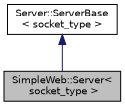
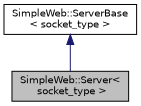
(62, 19) -> (70, 19)
